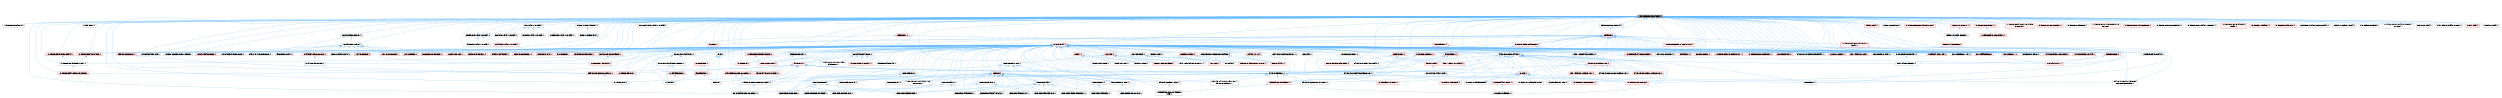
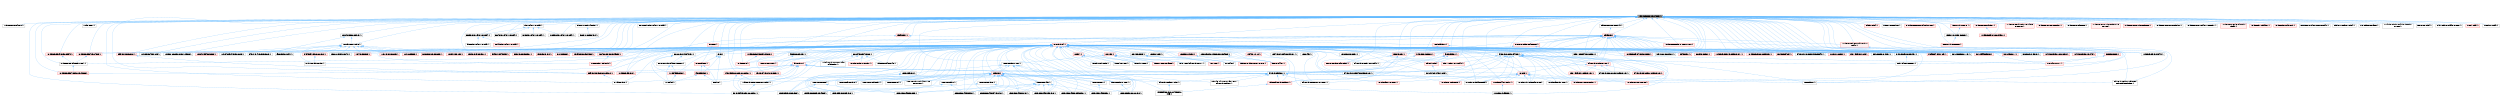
none -> (872, 83)
